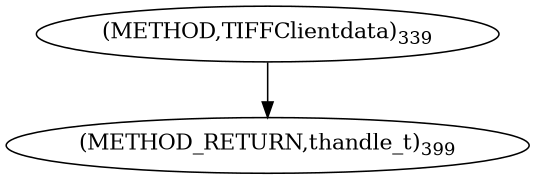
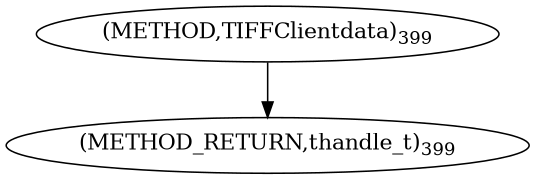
(415, 32) -> (415, 32)
